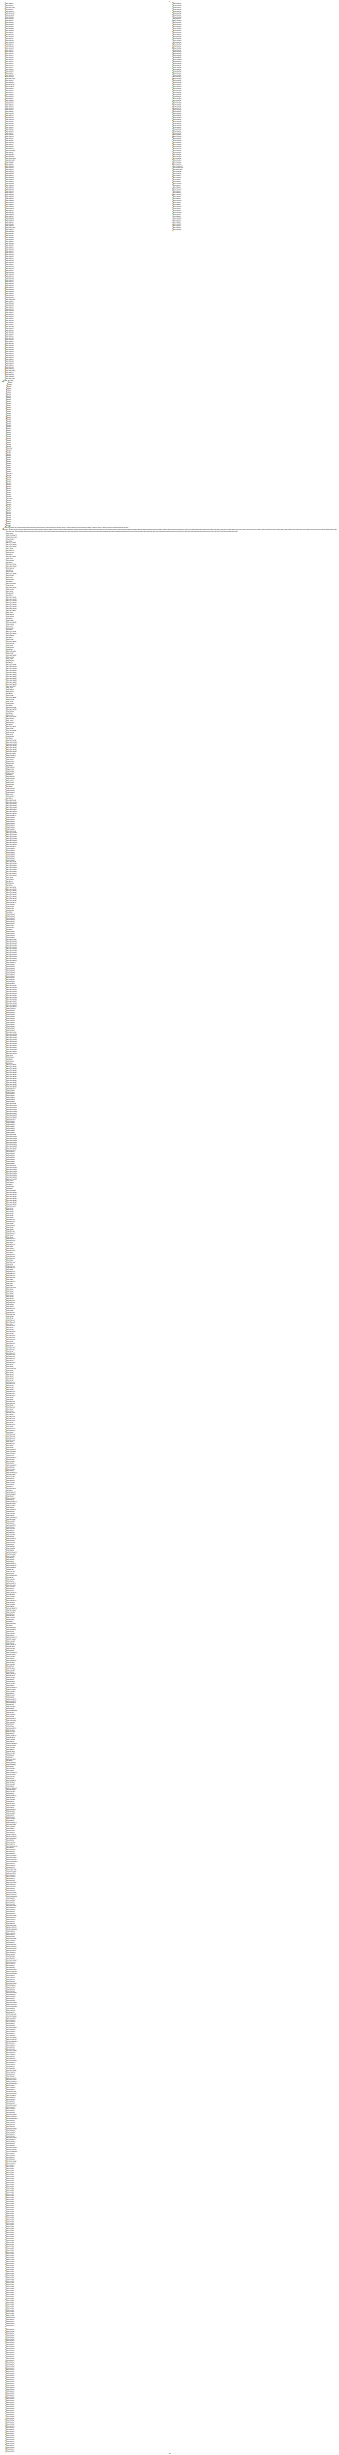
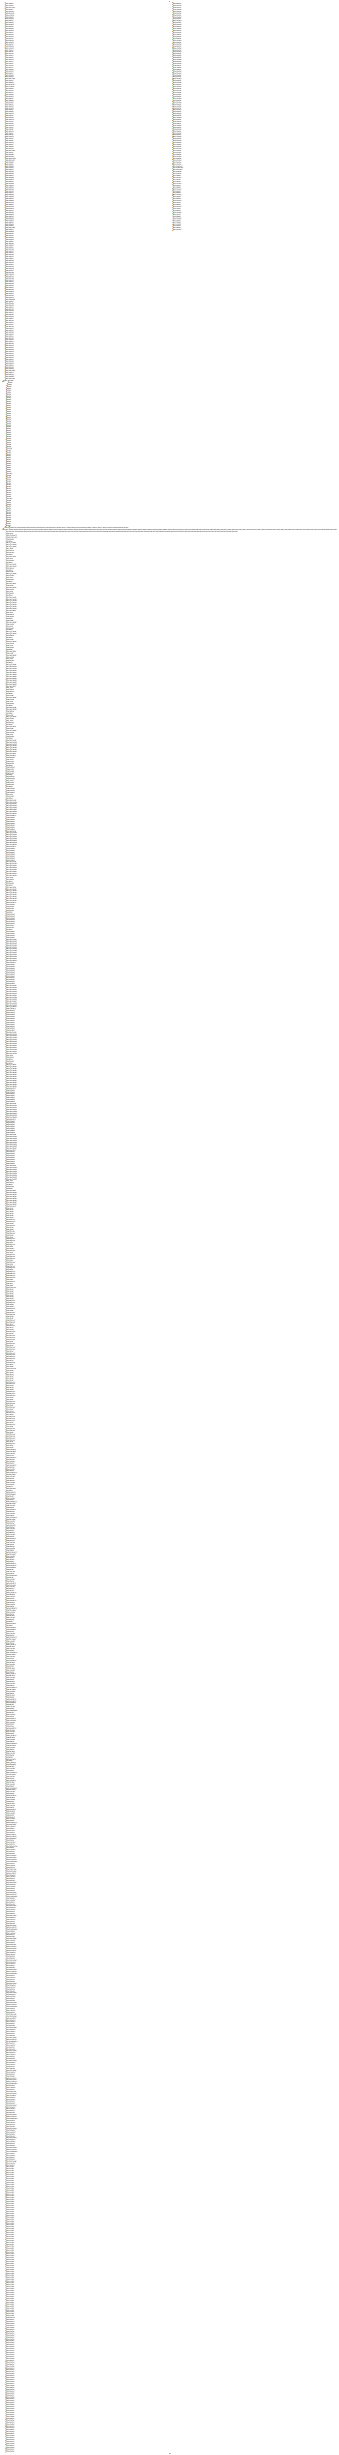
none -> (6, 2327)
